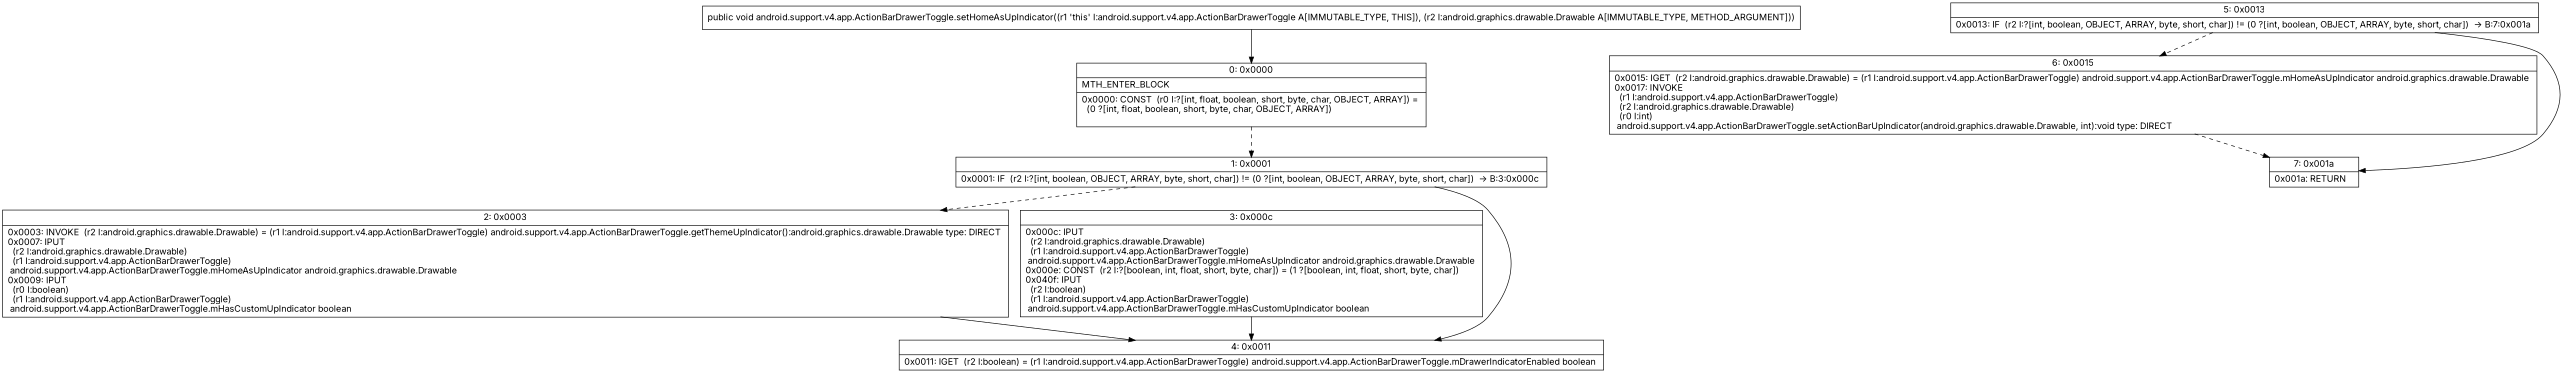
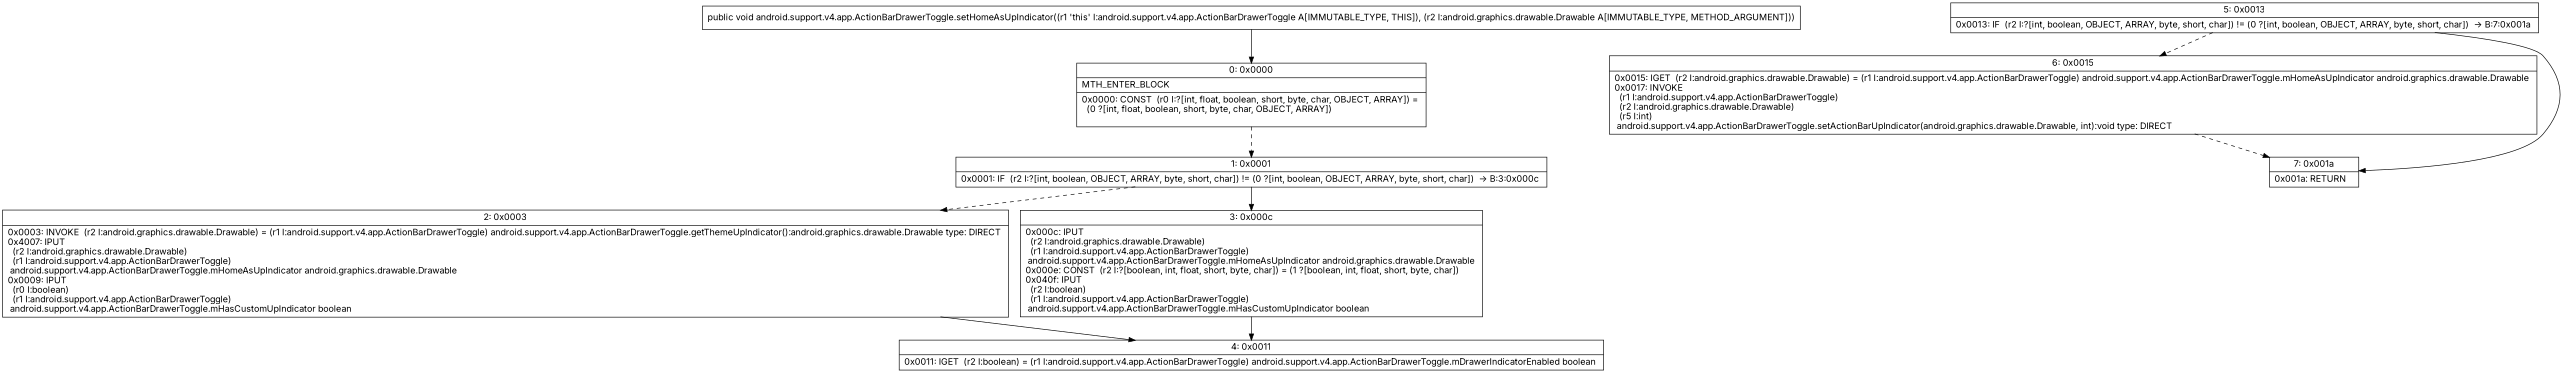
(1634, 117) -> (1634, 117)
(39, 242) -> (39, 242)
(1511, 260) -> (1251, 196)
